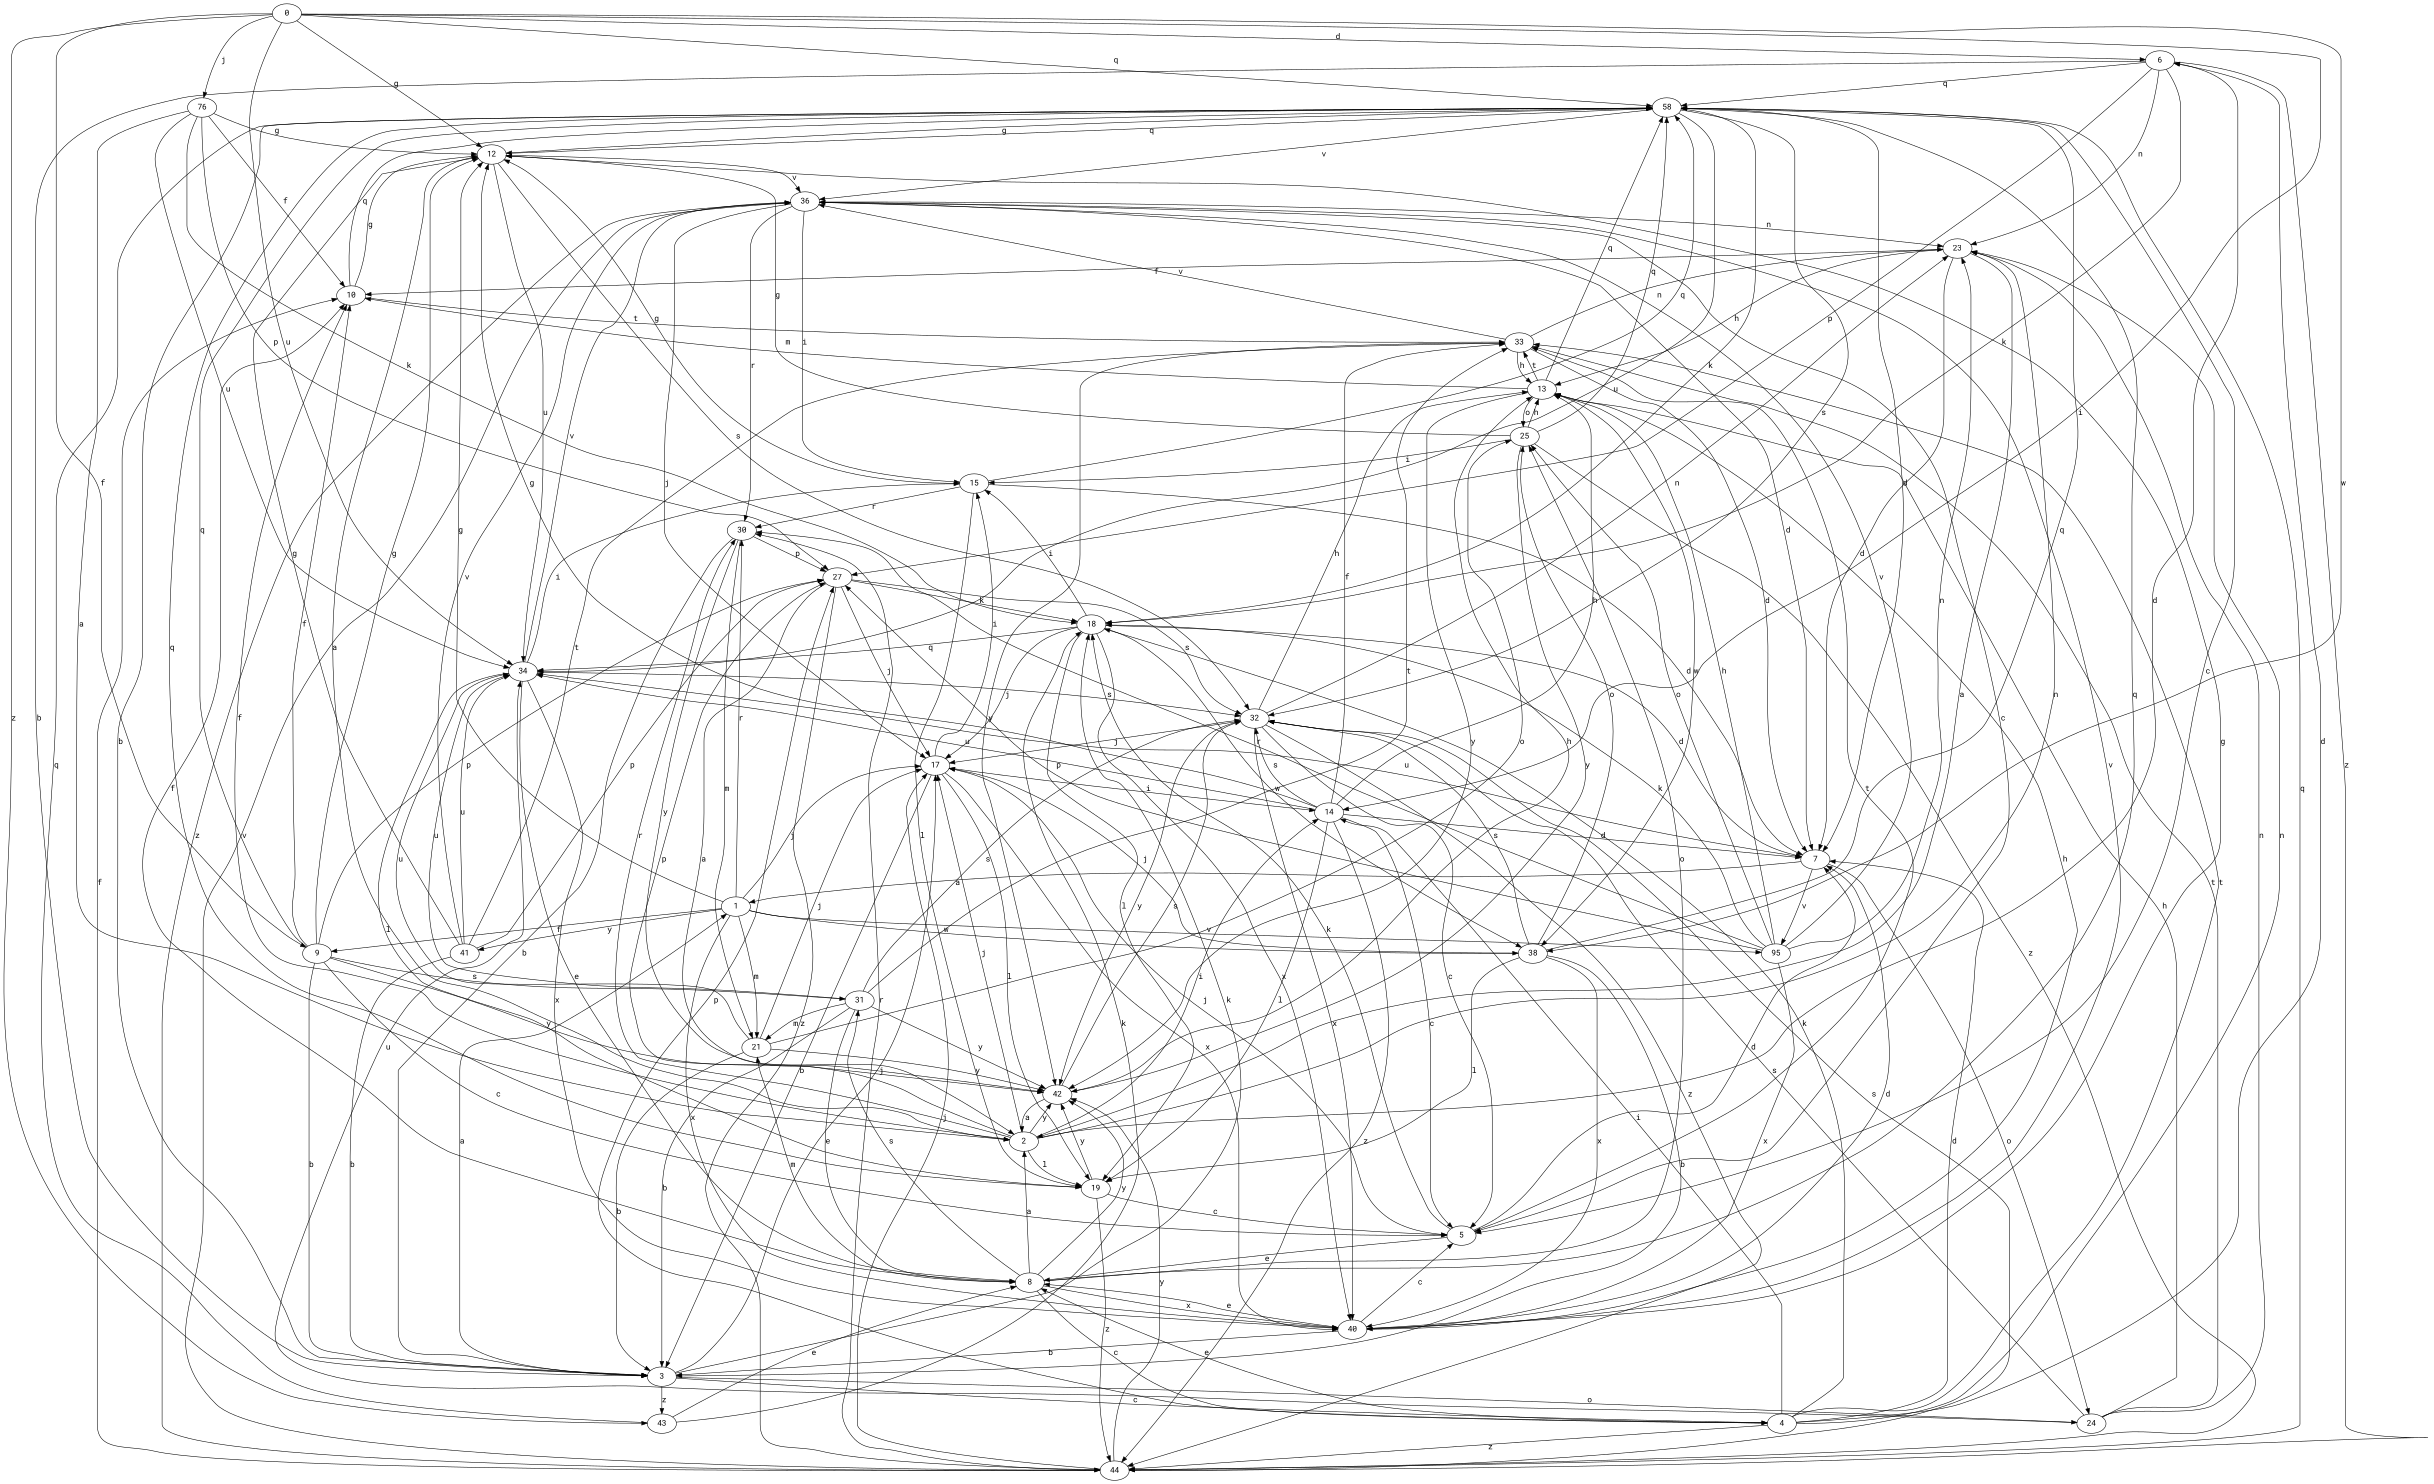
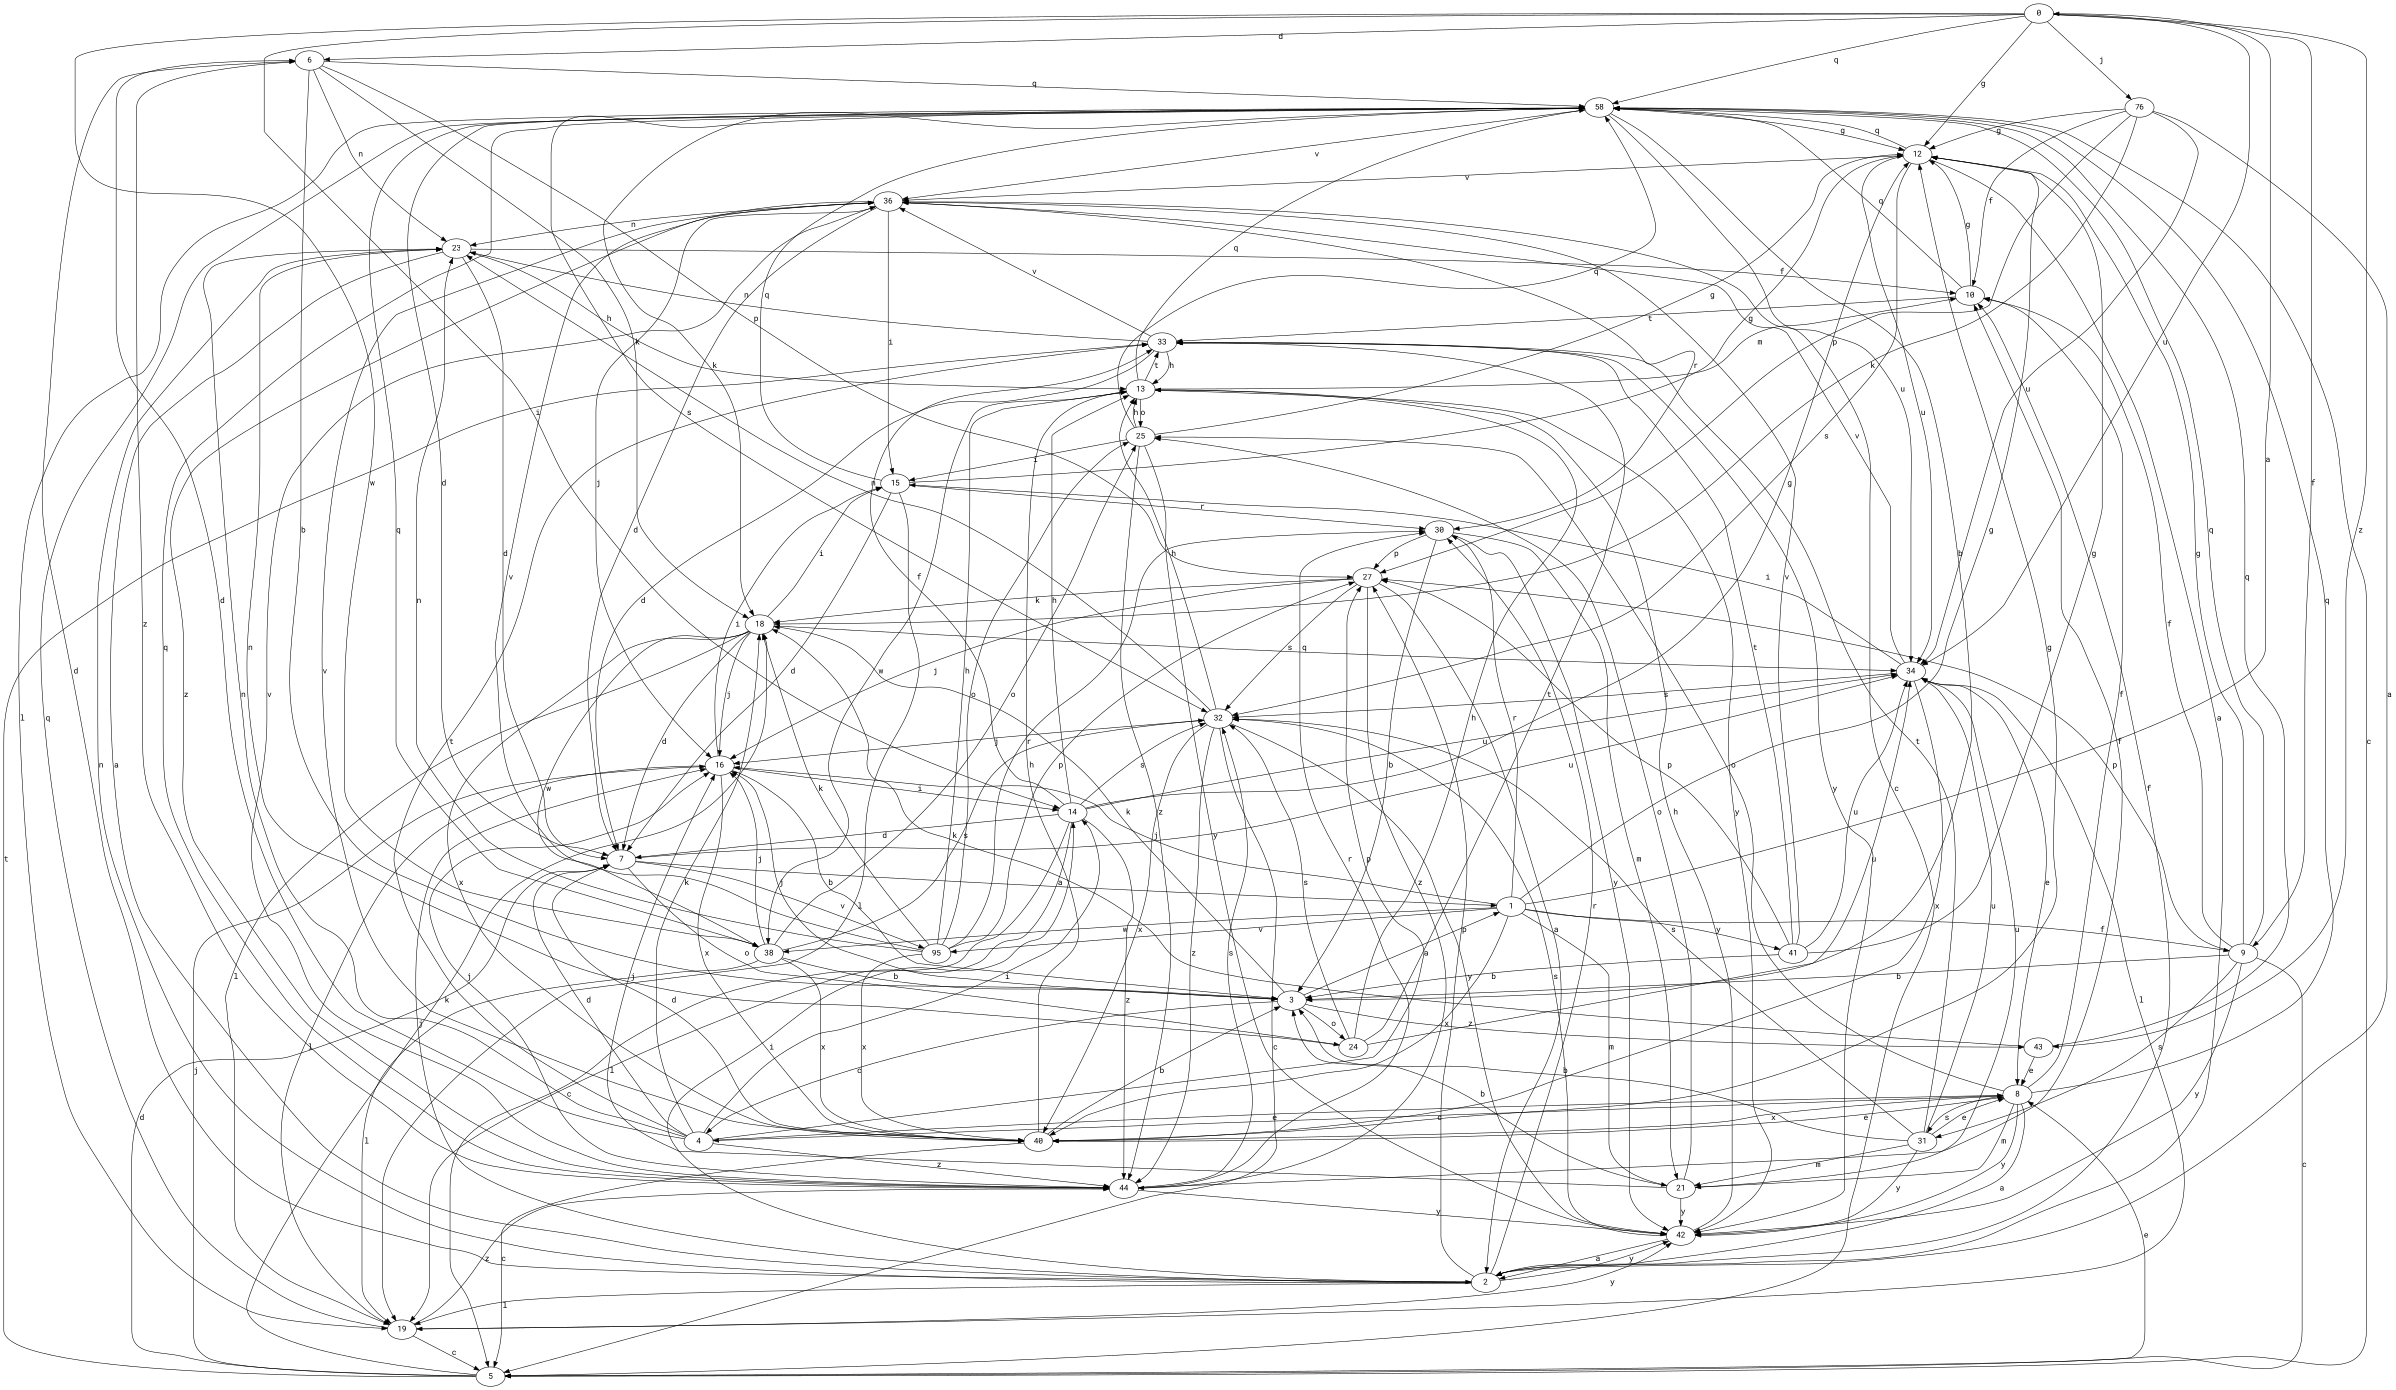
none -> (232, 223)
none -> (2265, 638)
(935, 766) -> (720, 766)
